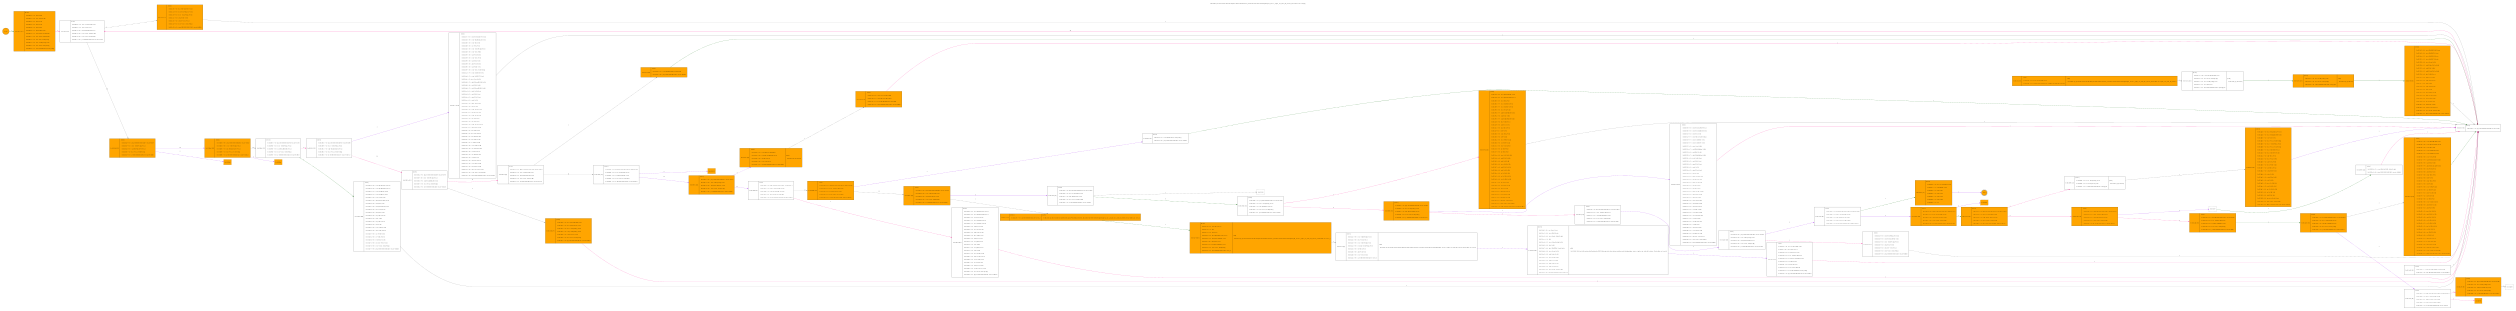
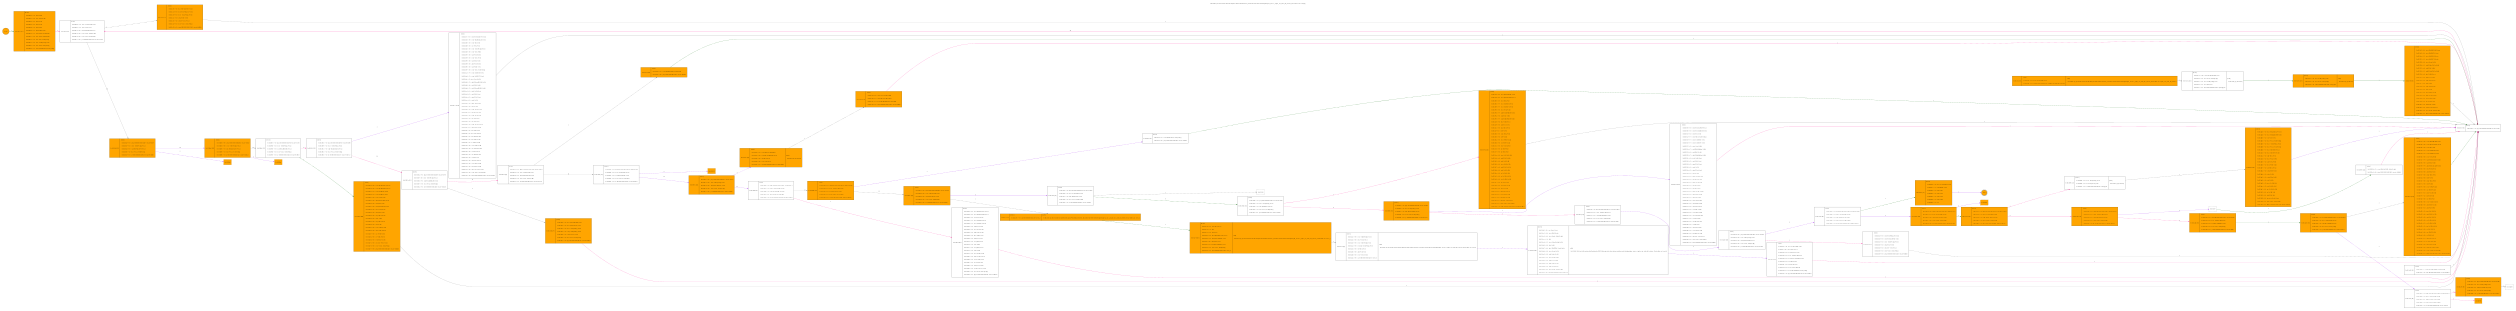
(377, 216) -> (377, 216)
